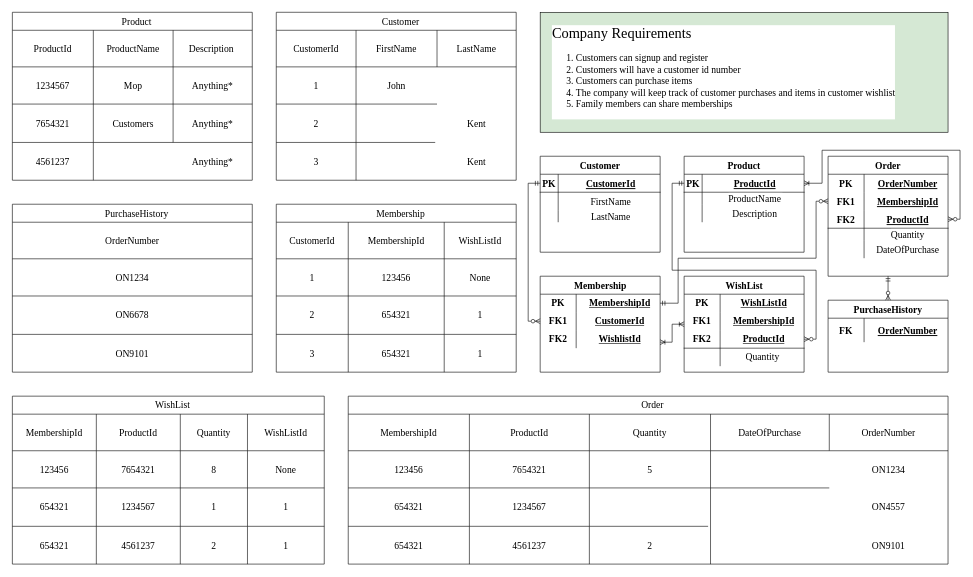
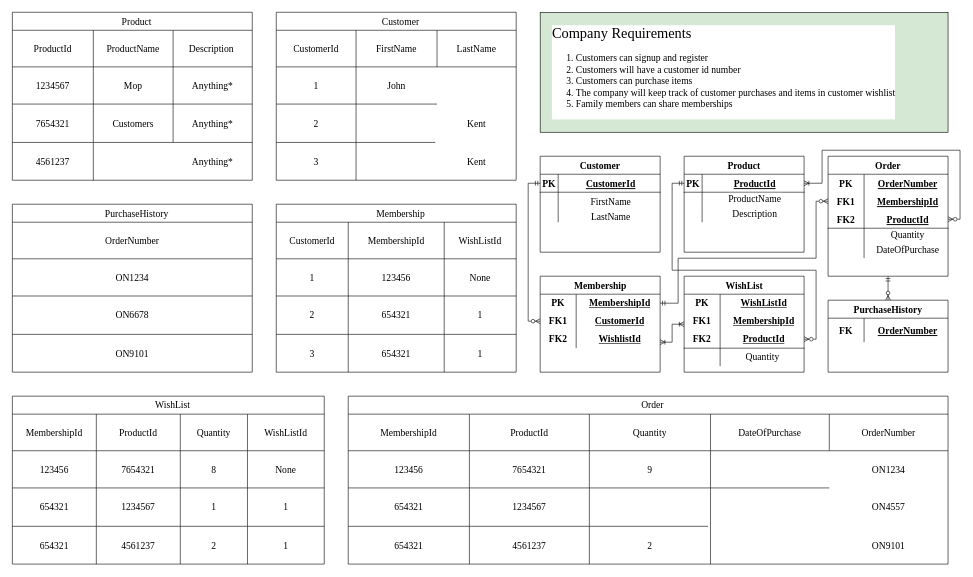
(650, 470) -> (650, 470)
